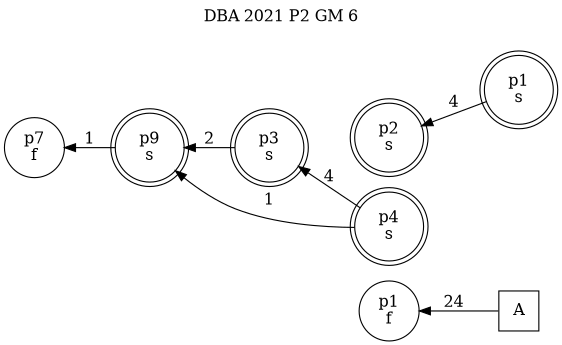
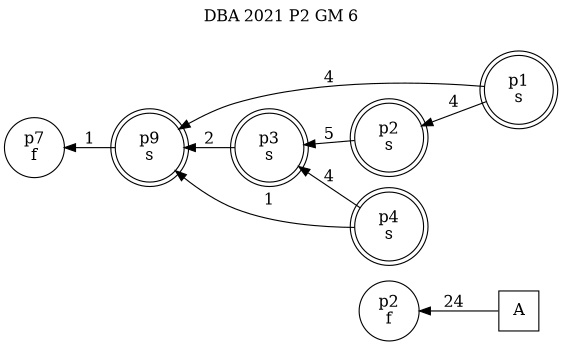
none -> (334, 86)
none -> (335, 142)
(389, 311) -> (389, 311)
